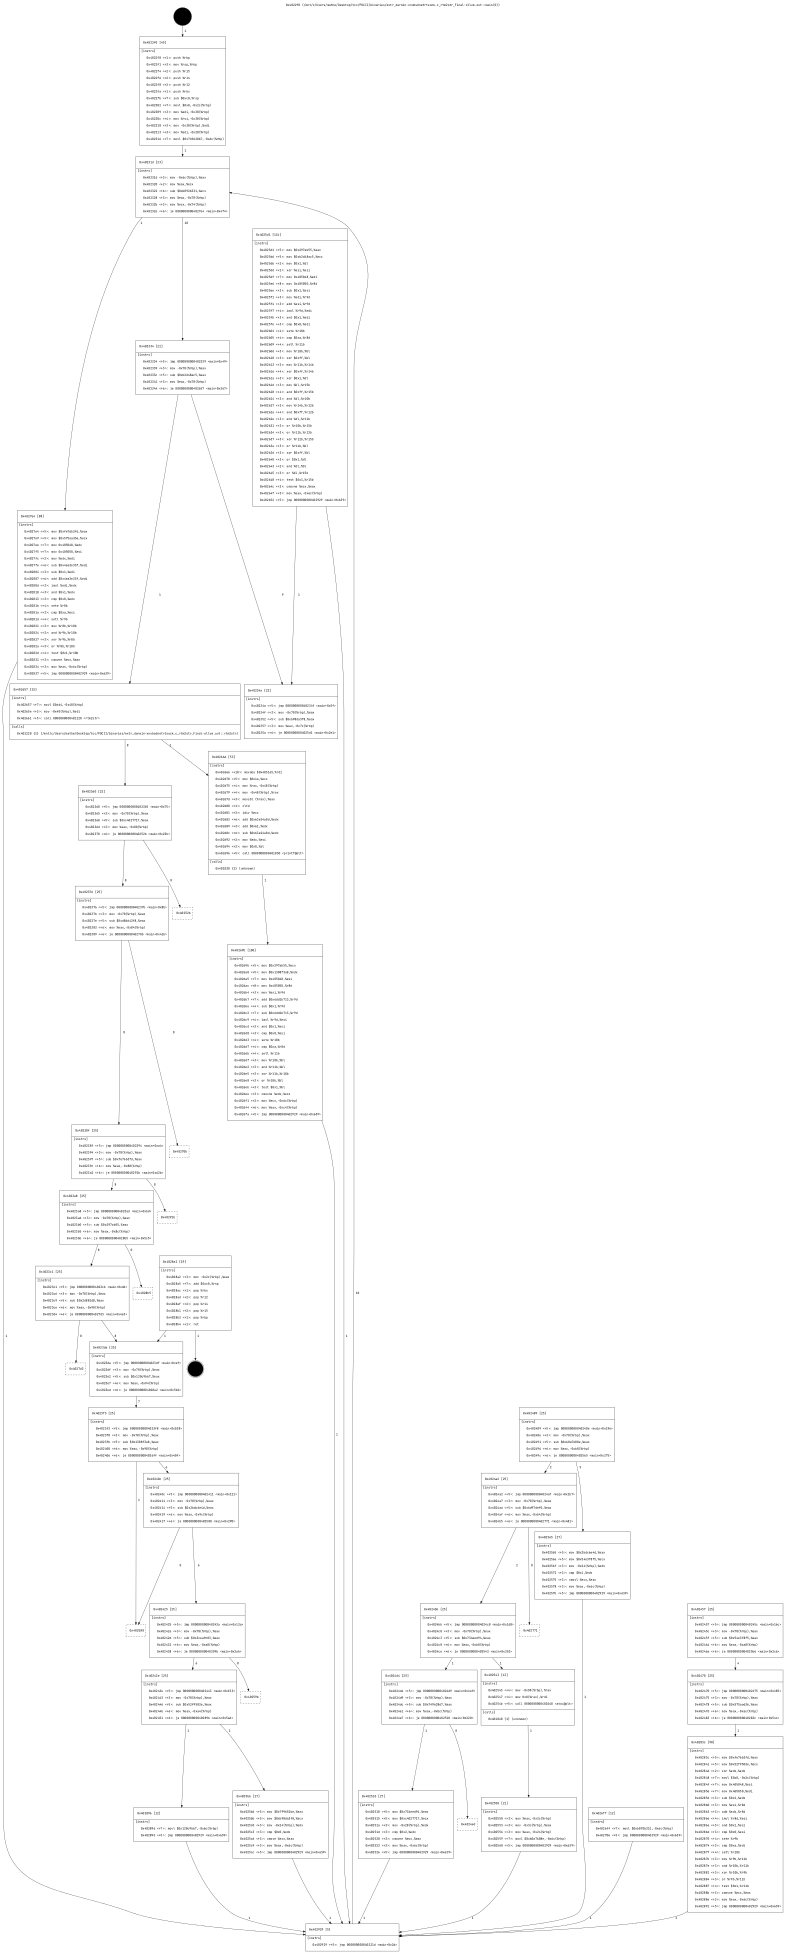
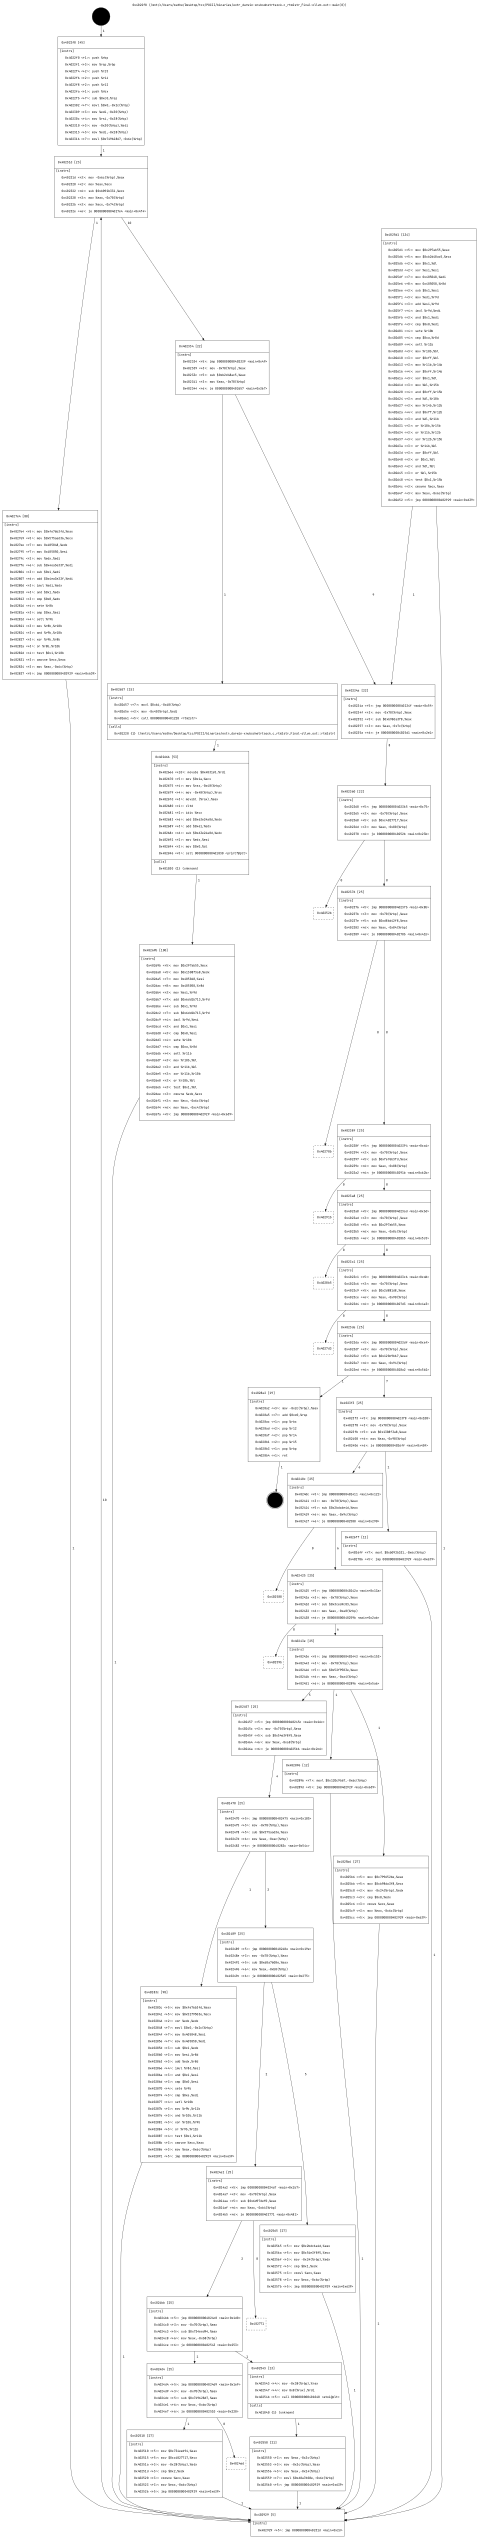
(125, 762) -> (386, 761)
(162, 1335) -> (335, 1386)
(136, 1542) -> (387, 1490)
none -> (308, 1694)
none -> (265, 1889)
